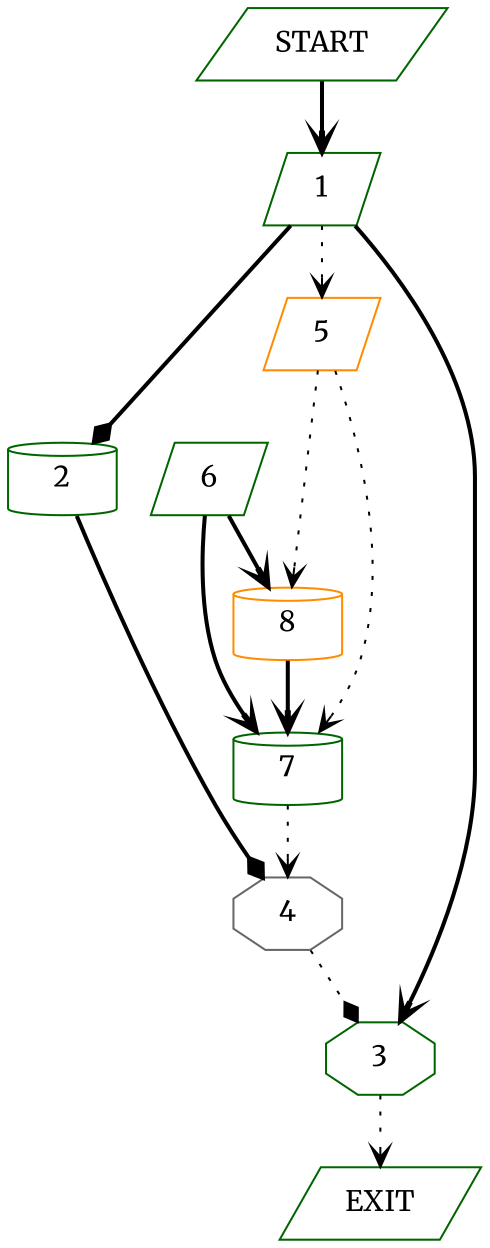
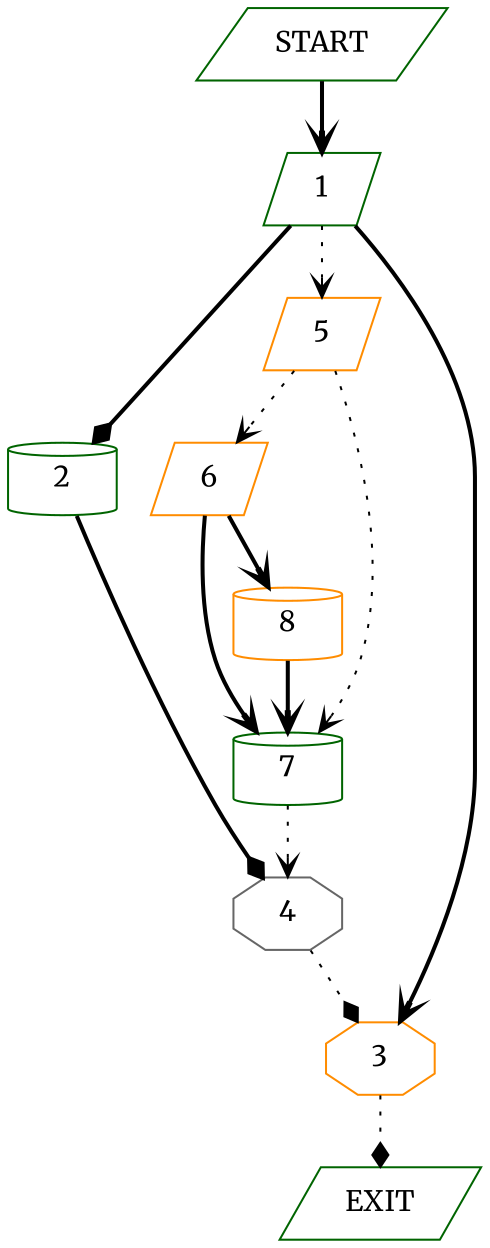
(306, 469) -> (272, 399)
(209, 479) -> (209, 479)
(380, 1059) -> (380, 1059)
(380, 1119) -> (380, 1119)
